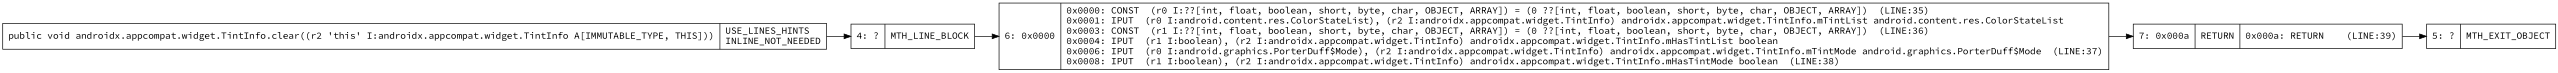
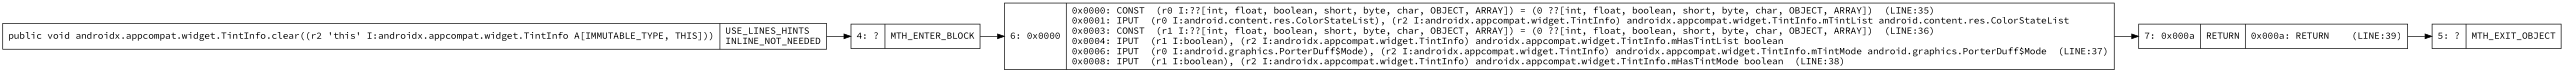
(930, 36) -> (932, 36)
